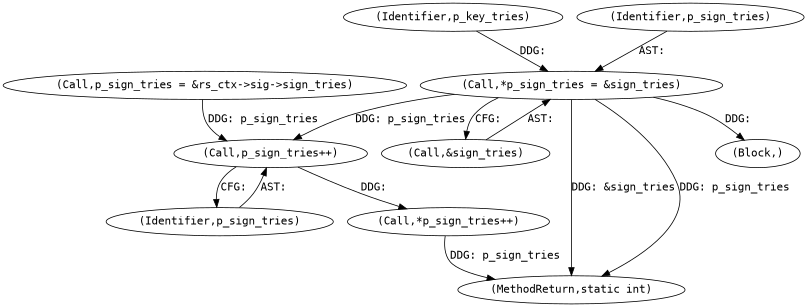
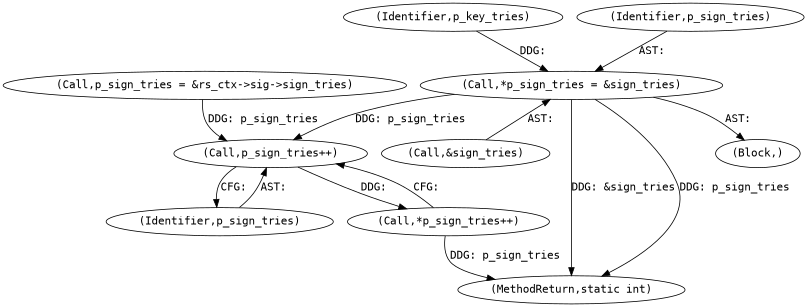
(478, 111) -> none
(741, 119) -> (741, 119)
none -> (392, 181)
